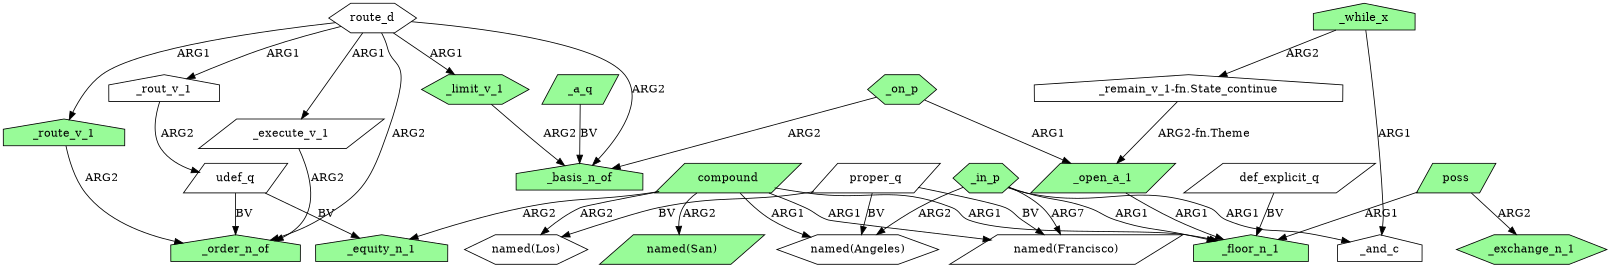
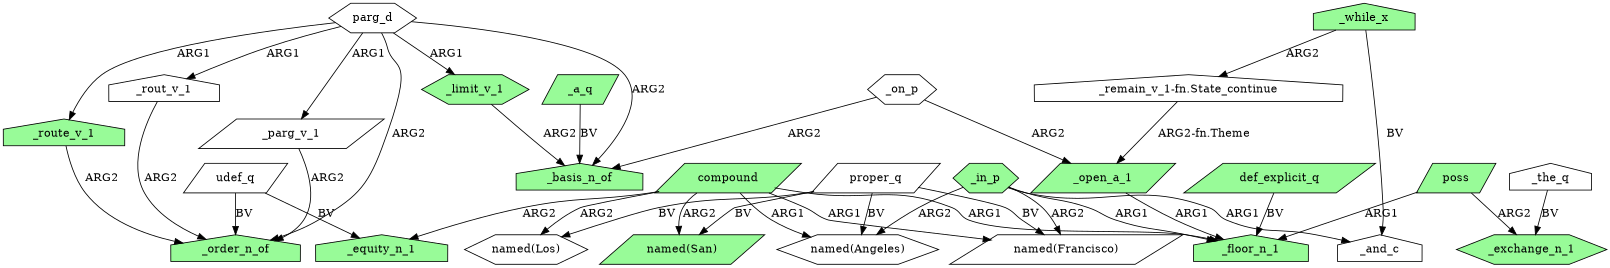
(373, 18) -> (373, 18)
(902, 89) -> (902, 89)
(291, 134) -> (291, 134)
(1049, 134) -> (1049, 134)
(1395, 134) -> (1395, 134)
(158, 144) -> (140, 181)
(1280, 178) -> (1280, 178)
none -> (1551, 178)
none -> (742, 206)
(1068, 214) -> (1068, 214)
